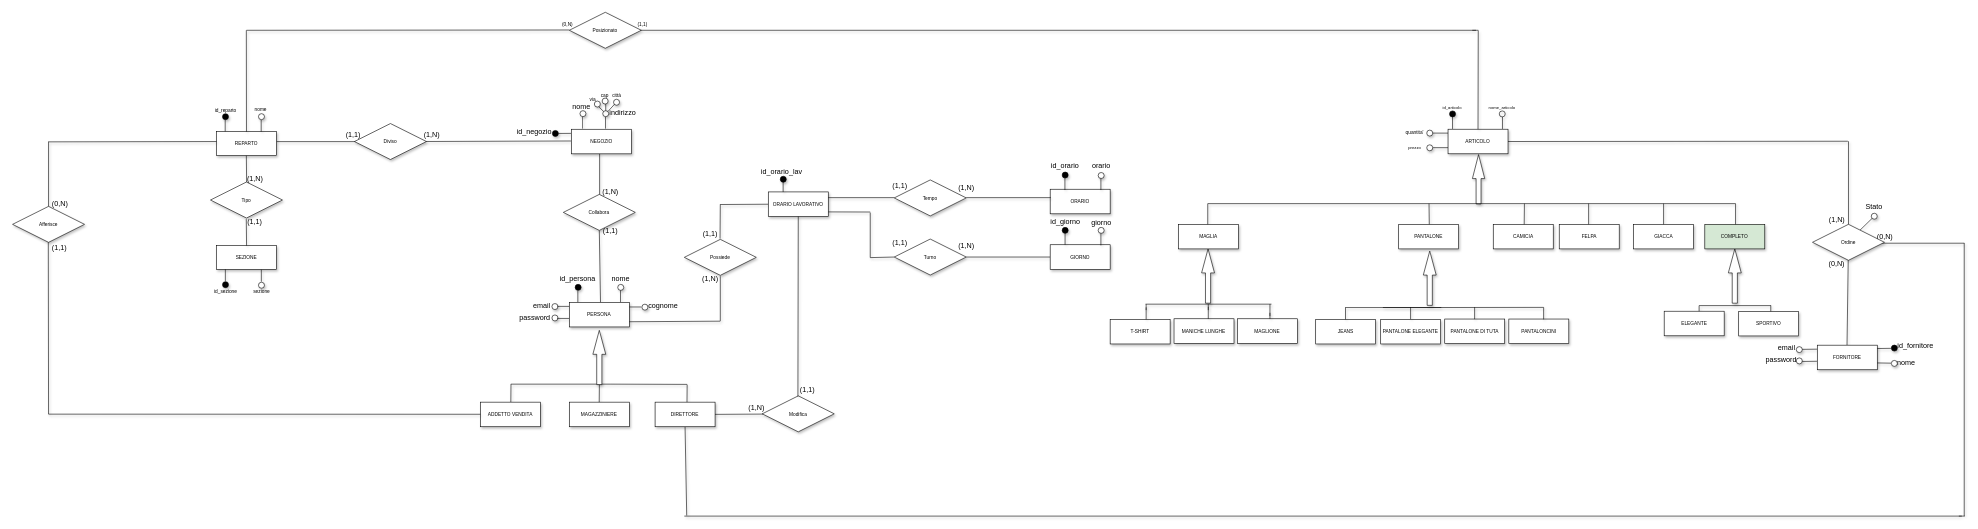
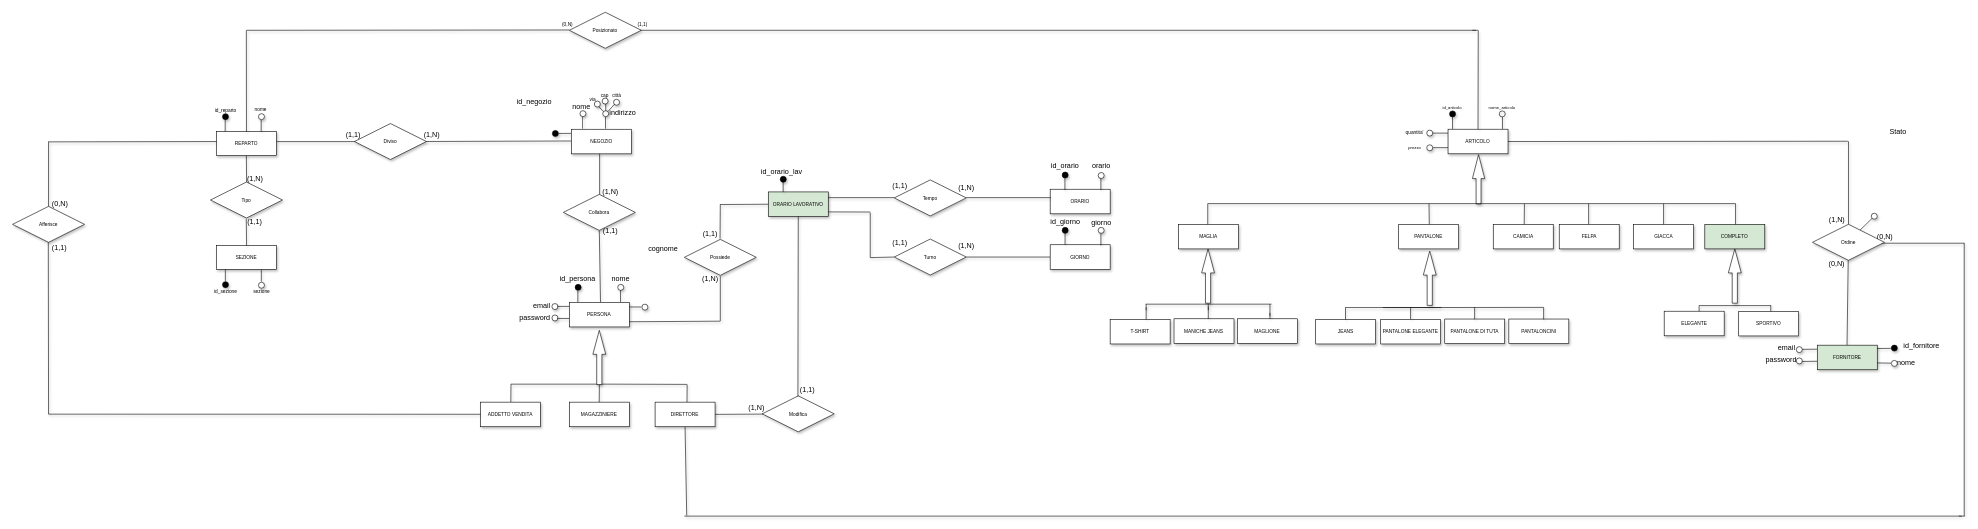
(534, 132) -> (534, 102)
(798, 204) -> (798, 204)
(1875, 207) -> (1899, 132)
(663, 305) -> (663, 248)
(1204, 332) -> (1204, 332)
(1916, 347) -> (1922, 347)
(1848, 358) -> (1848, 358)
